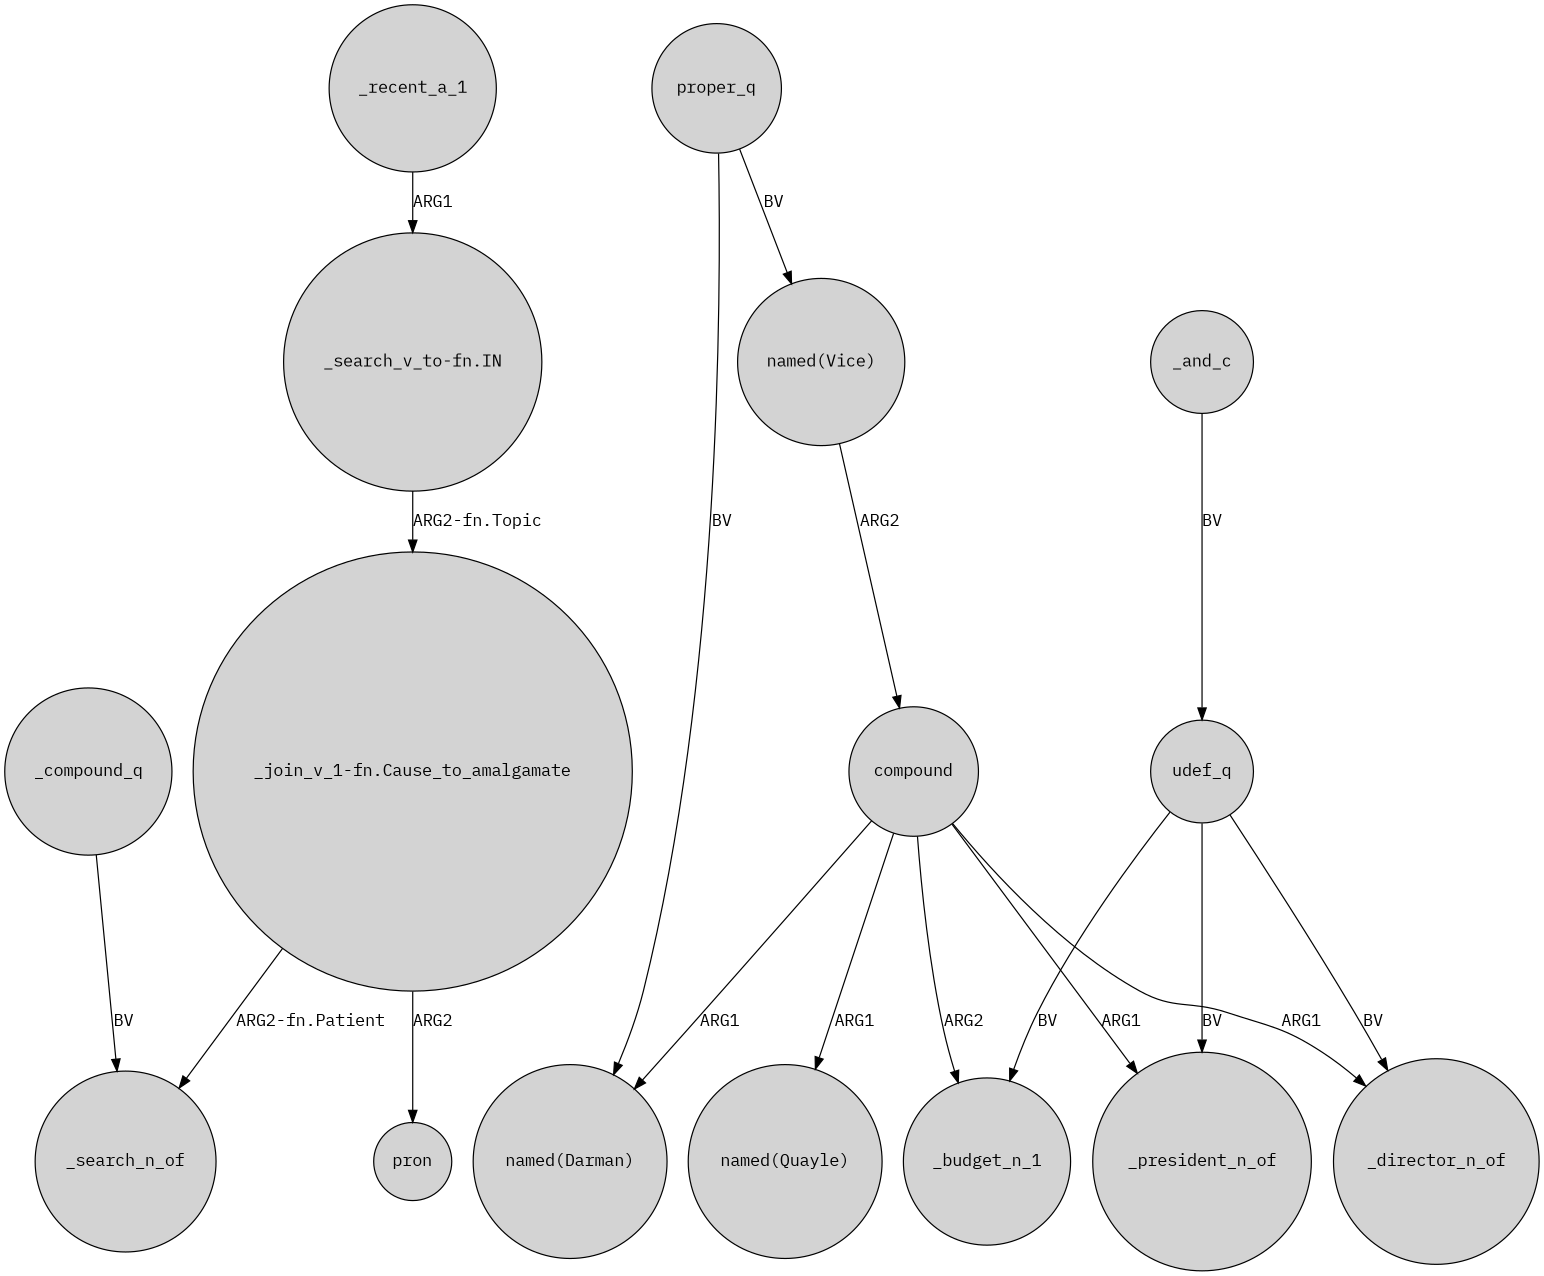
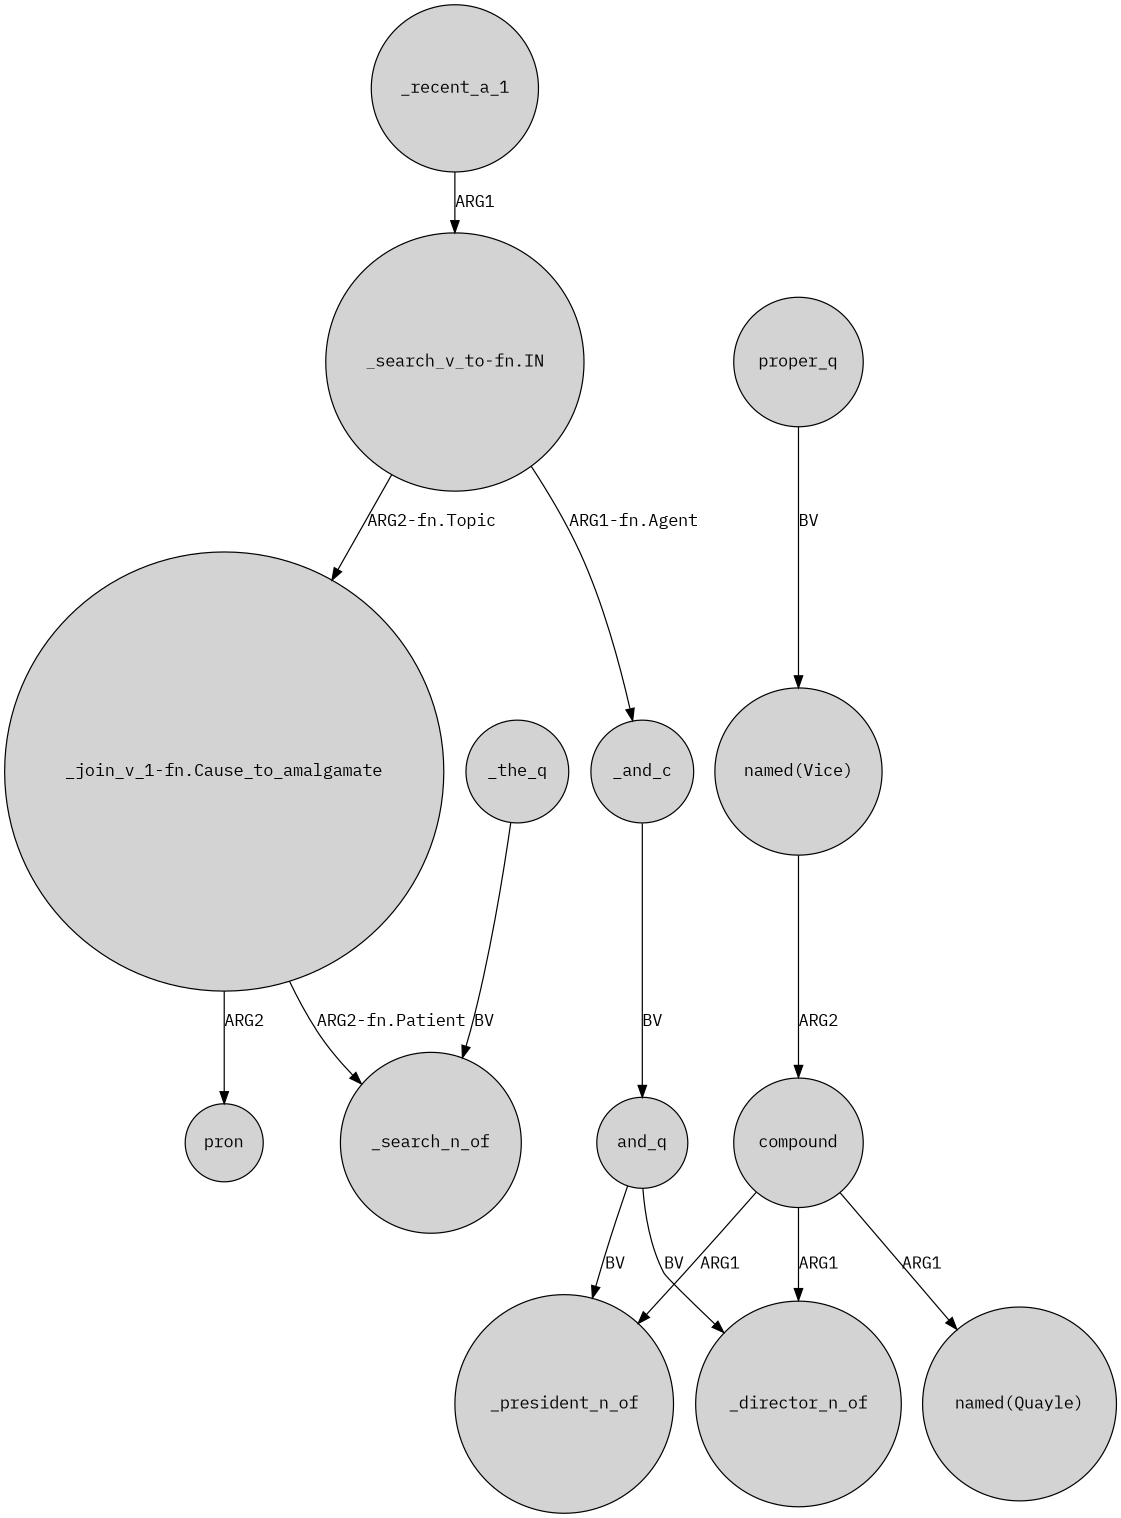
none -> (593, 582)
(88, 772) -> (517, 772)
(1202, 772) -> (642, 1143)
(570, 1162) -> none
(987, 1162) -> none
